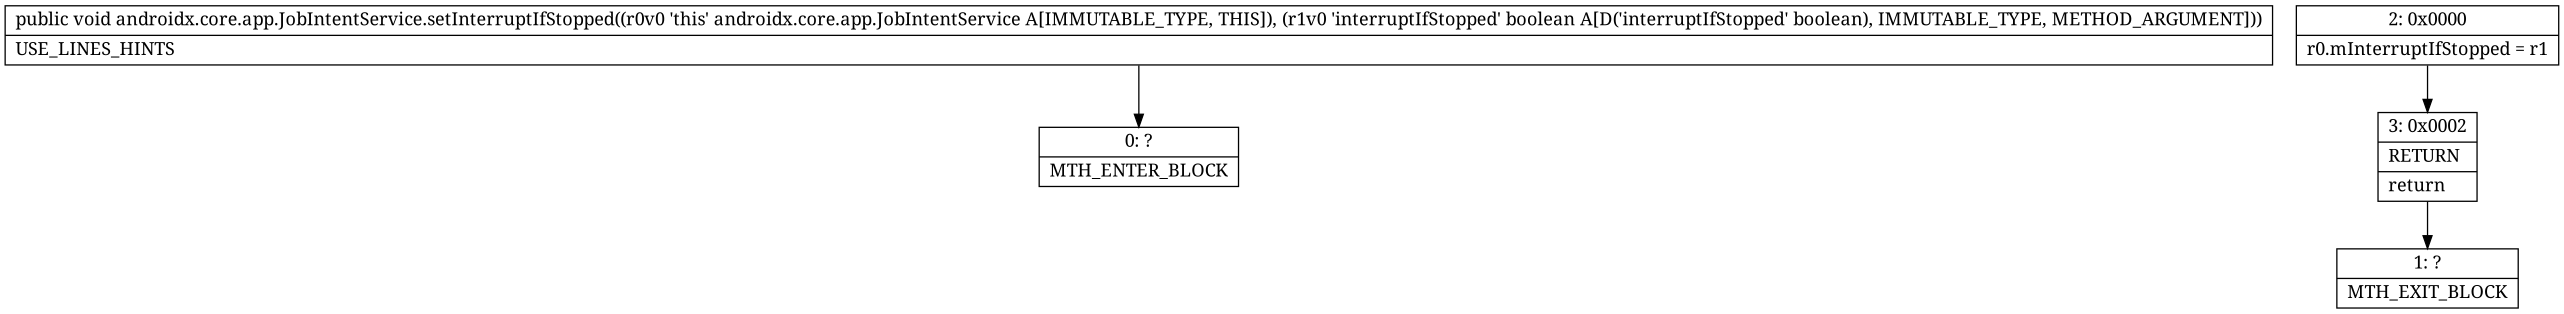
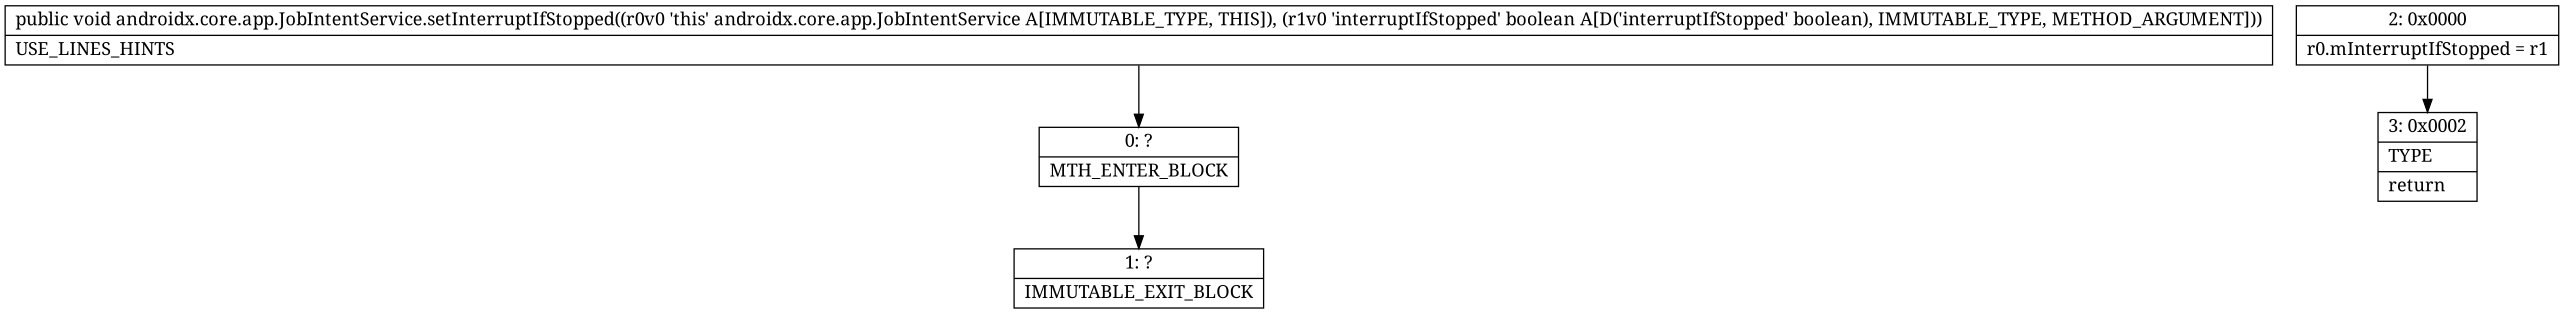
(2424, 156) -> (2411, 156)
(2428, 219) -> (1139, 211)
(2428, 293) -> (1139, 293)
